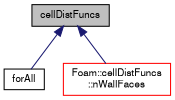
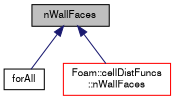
(71, 15) -> (71, 15)
